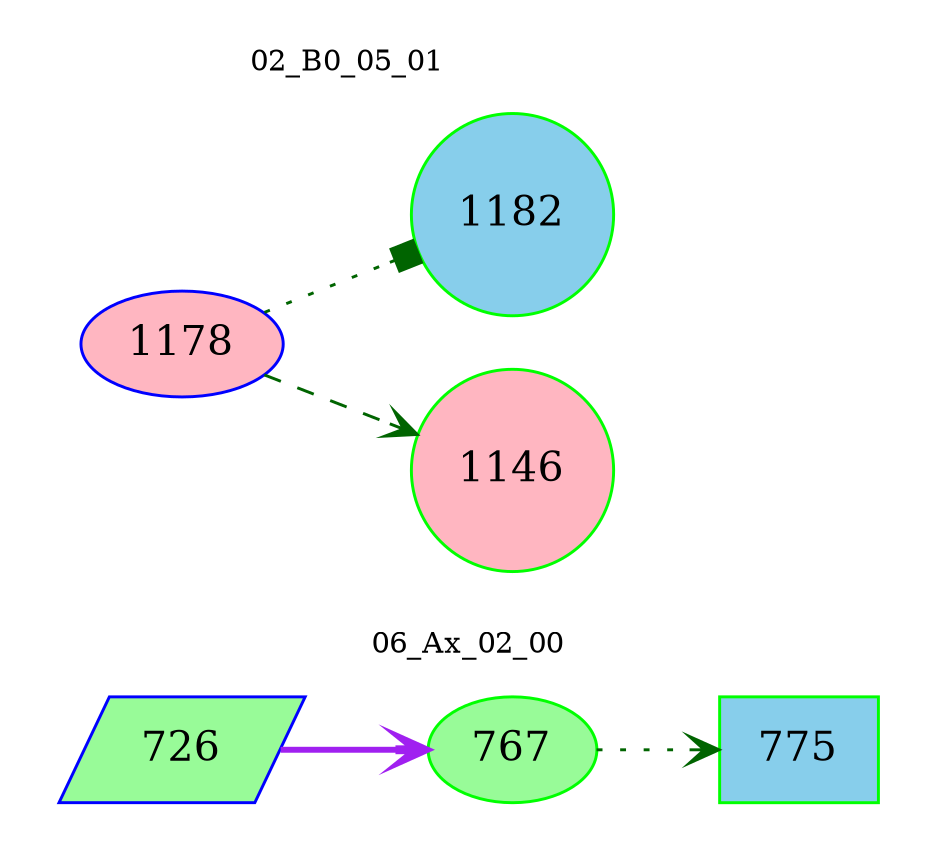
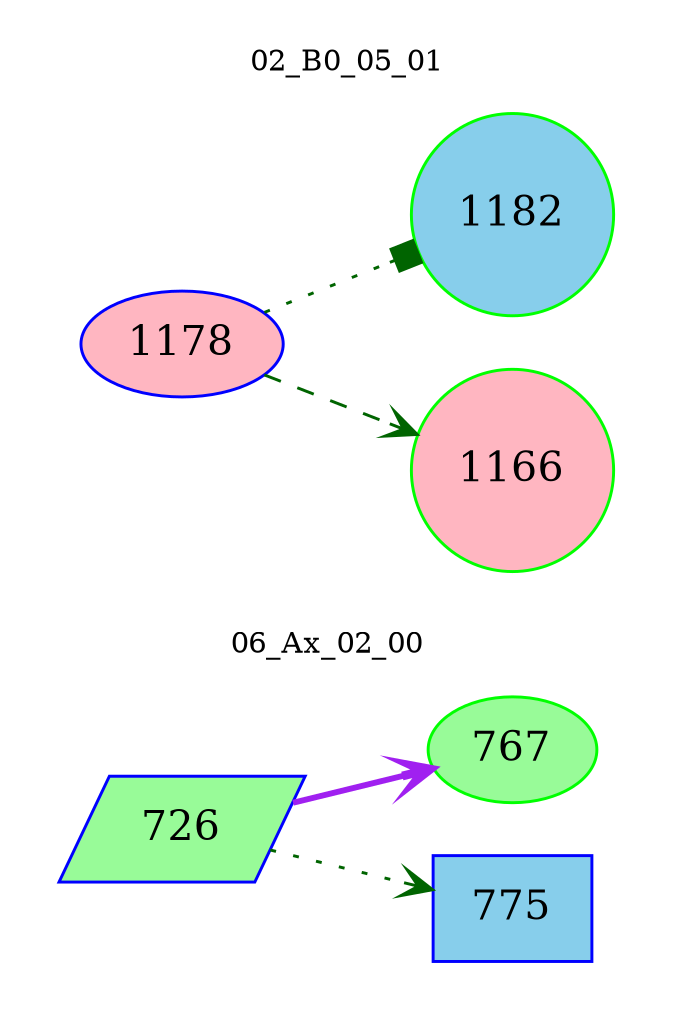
(513, 470) -> (513, 470)
(643, 750) -> (337, 866)
(799, 750) -> (513, 909)
